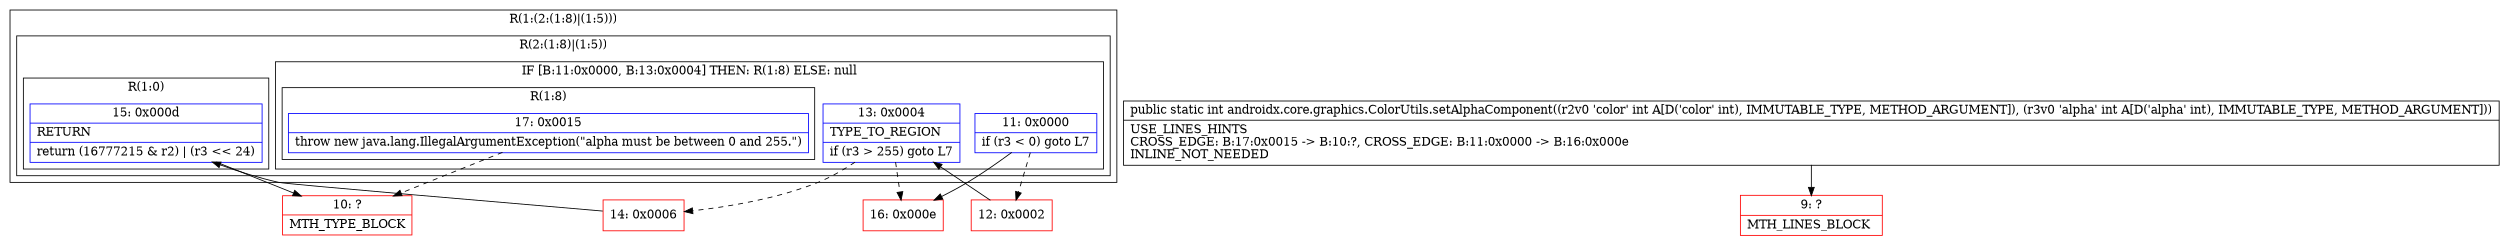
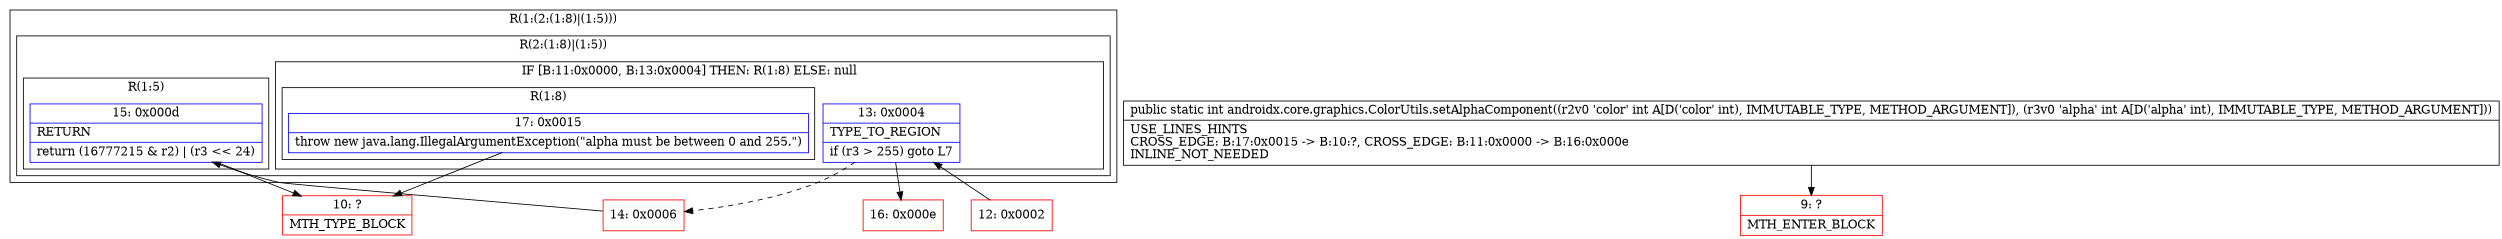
(146, 88) -> (146, 88)
(1036, 133) -> none
(452, 173) -> (452, 173)
(898, 177) -> (898, 177)
(1809, 225) -> (1811, 225)
